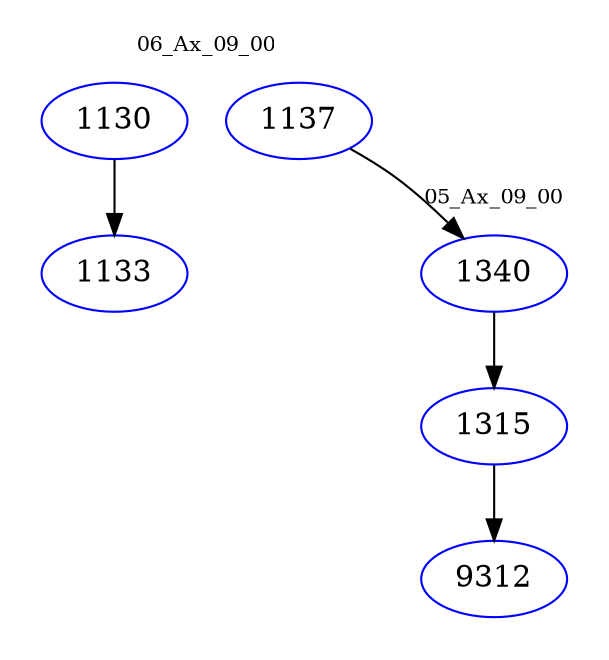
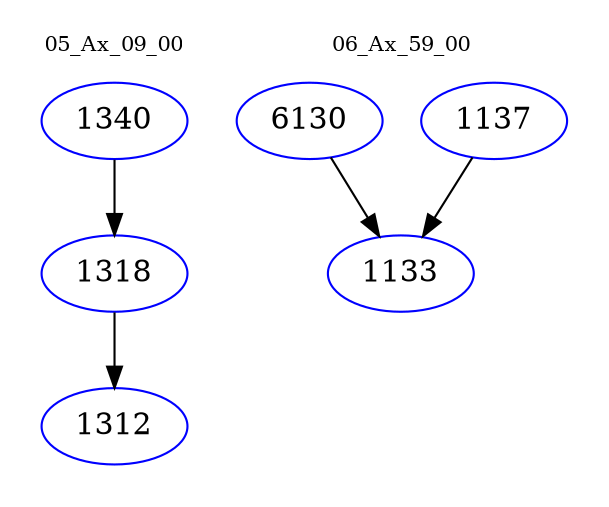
(207, 46) -> (402, 46)
(115, 121) -> (310, 121)
(418, 196) -> (454, 188)
(494, 426) -> (115, 274)
(494, 579) -> (115, 426)
